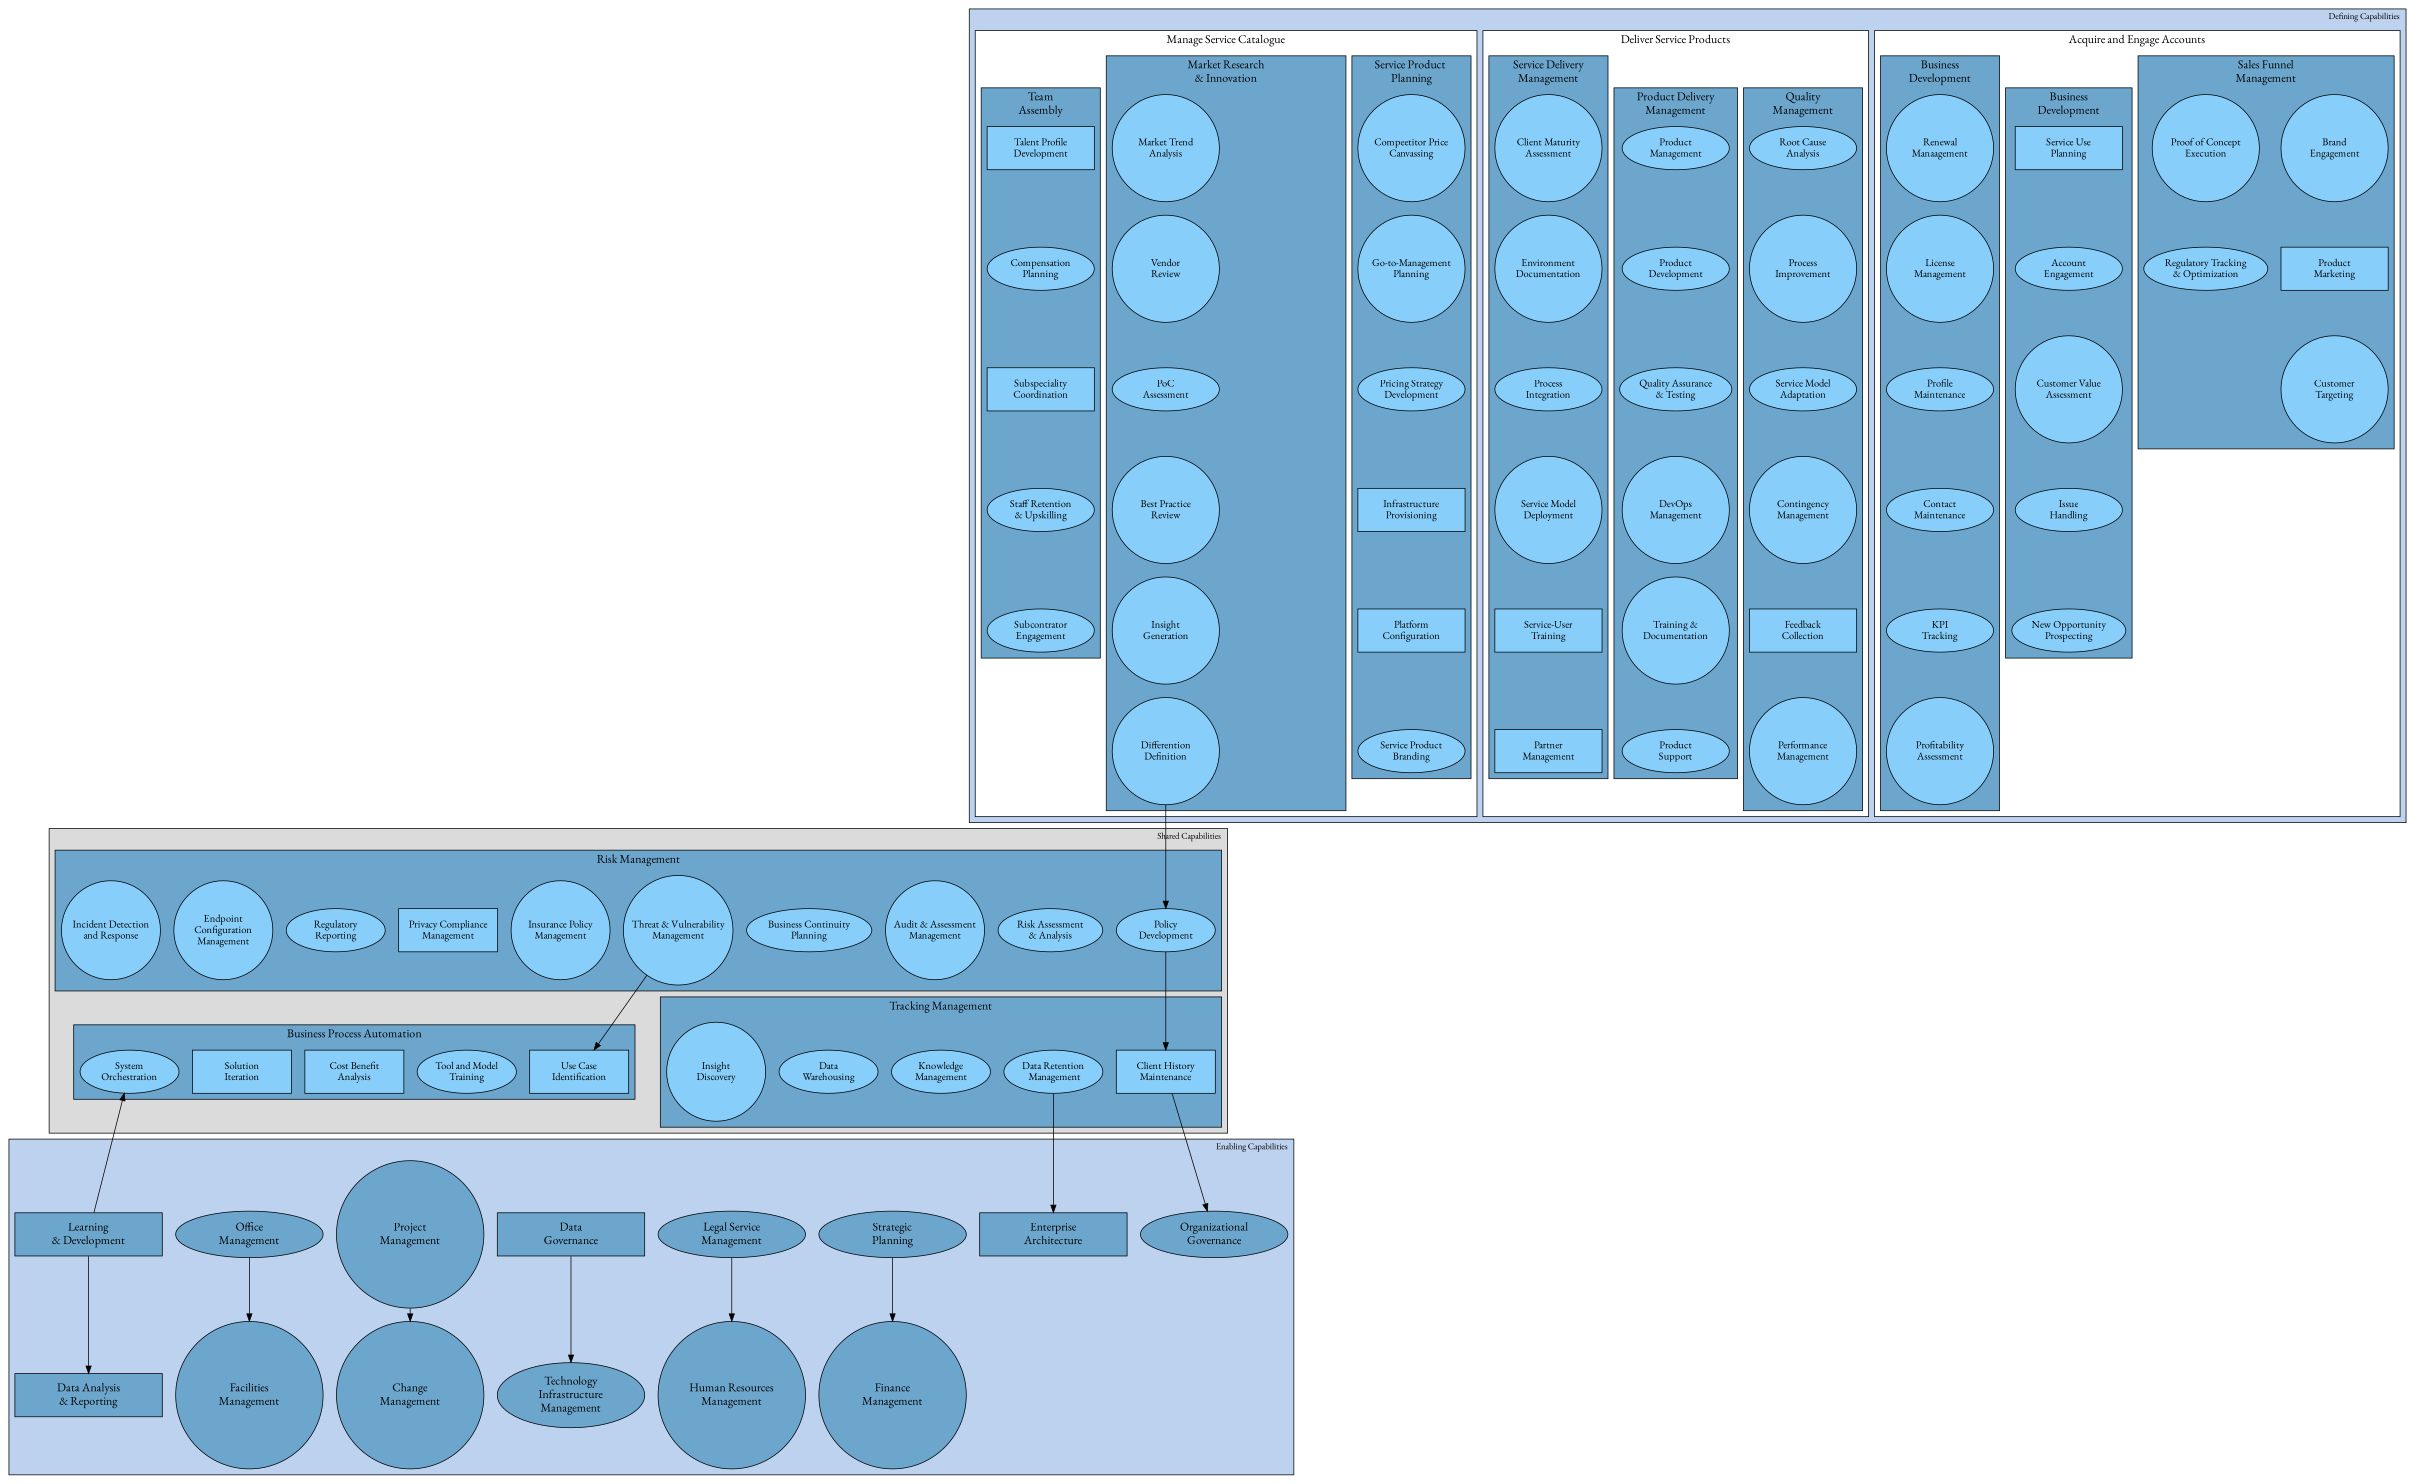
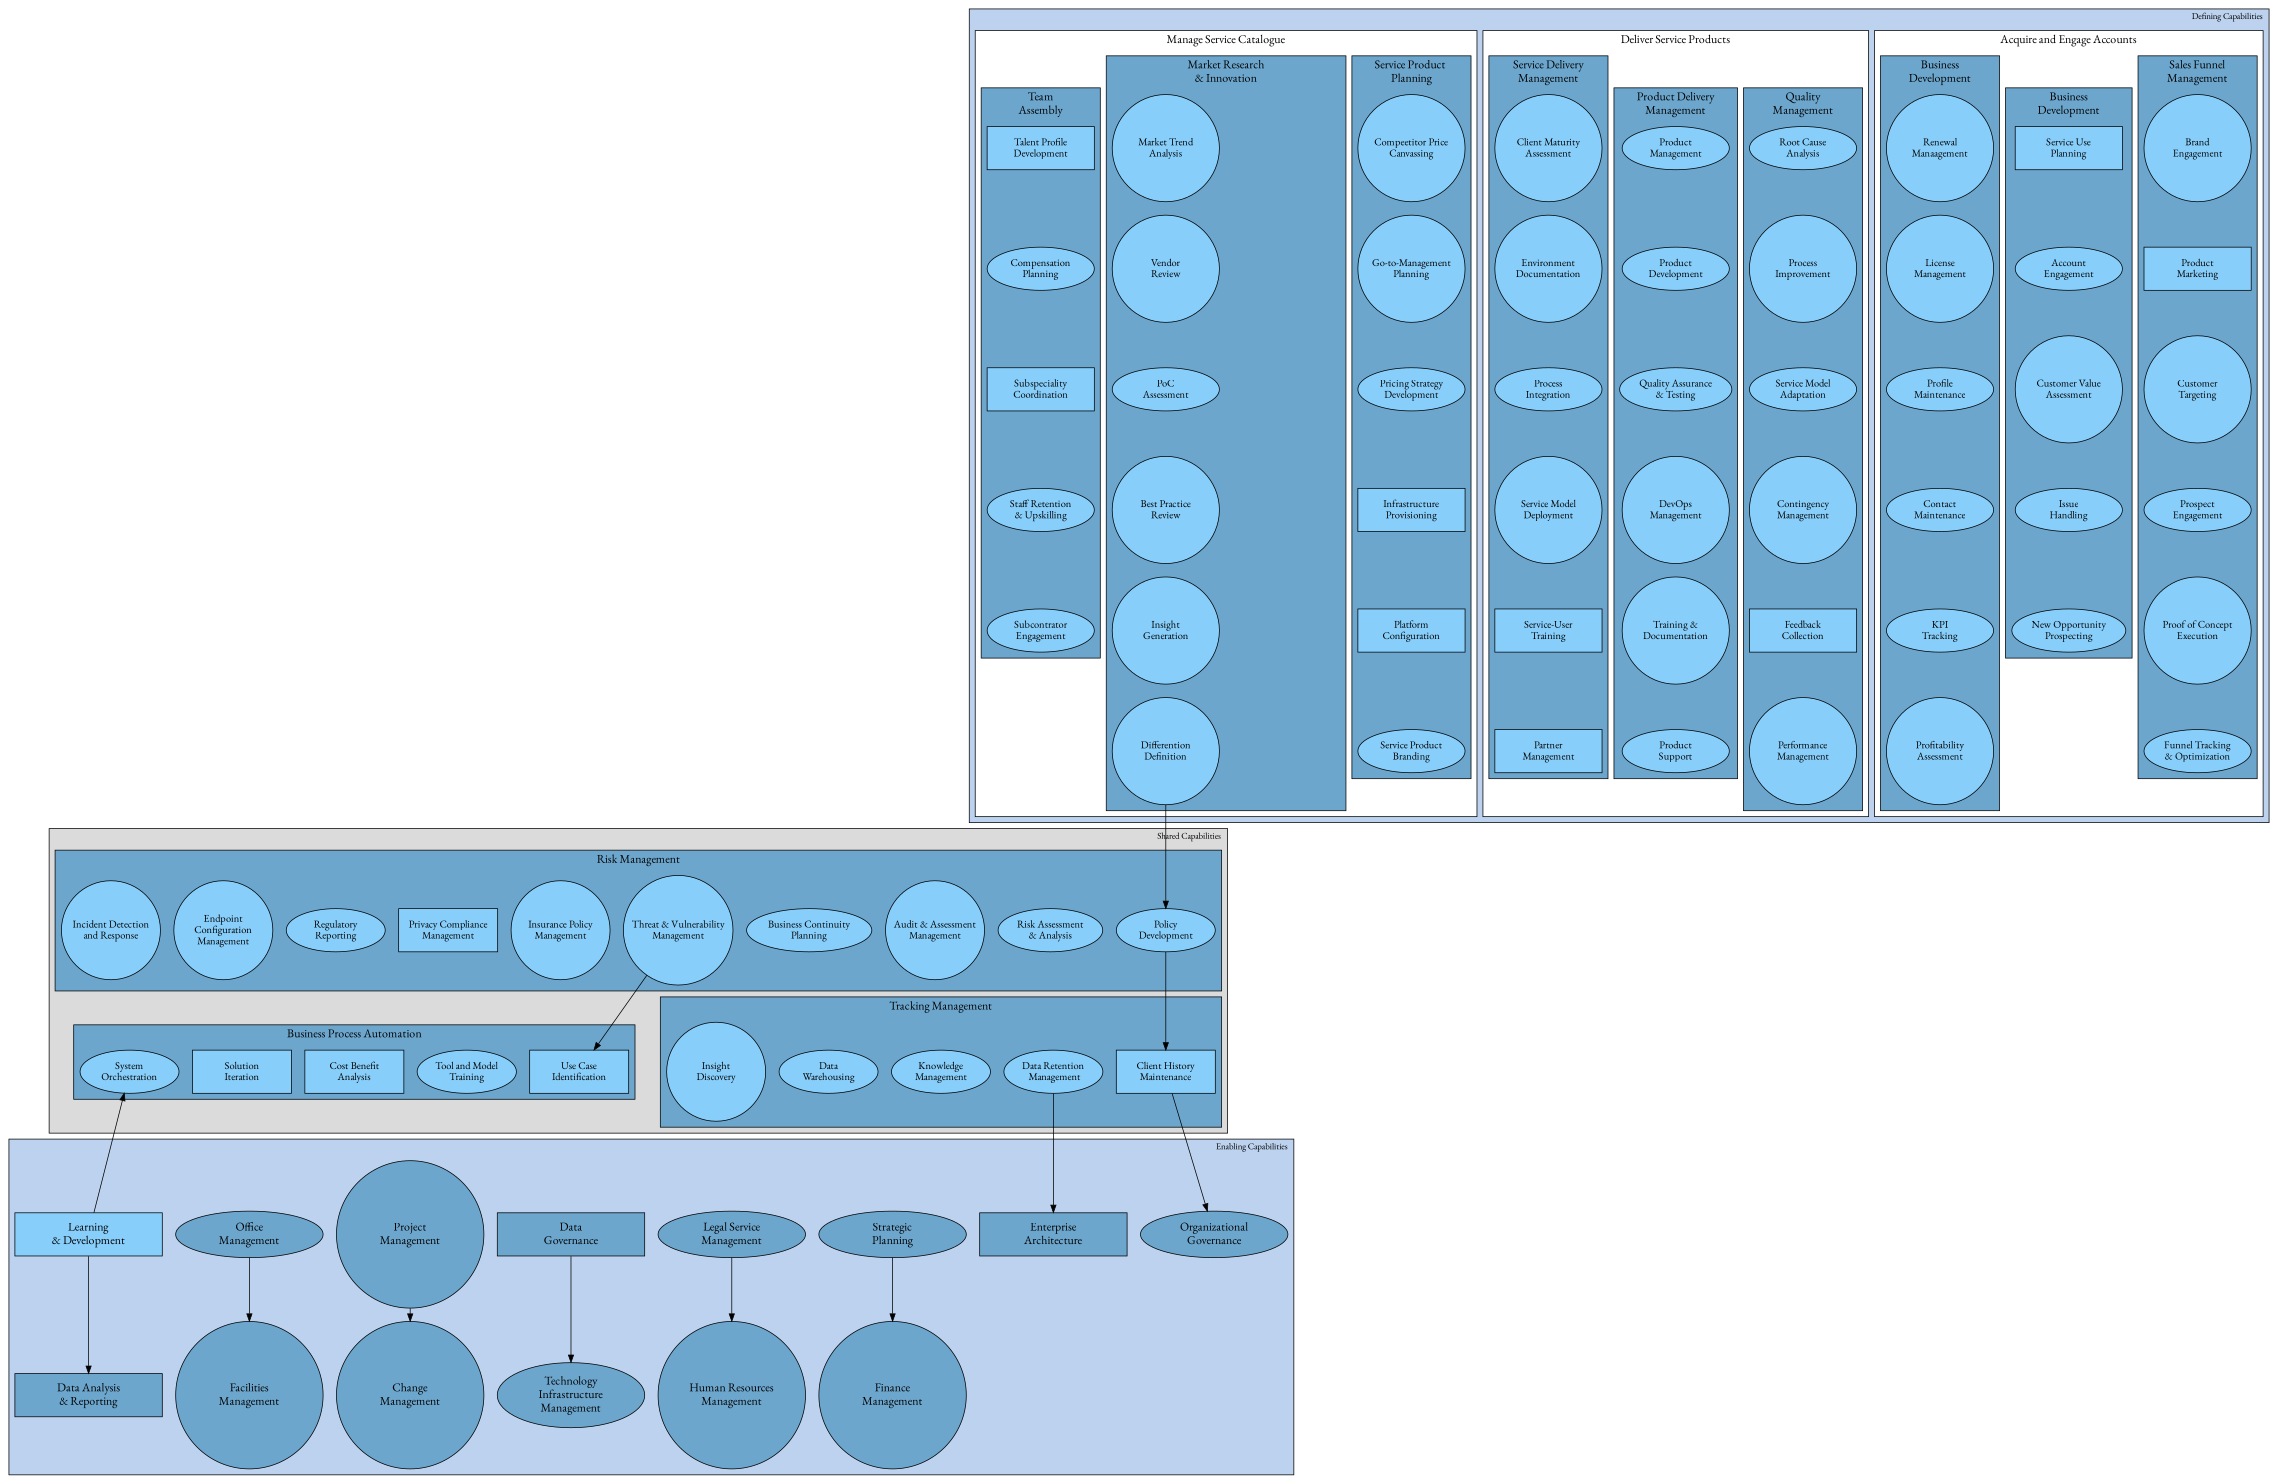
(2206, 269) -> (2198, 751)
none -> (2198, 510)
(89, 1234) -> (89, 1234)
